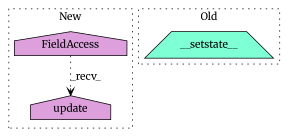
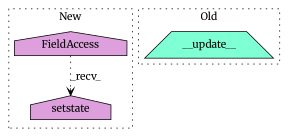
(209, 45) -> (209, 45)
(71, 109) -> (71, 109)
